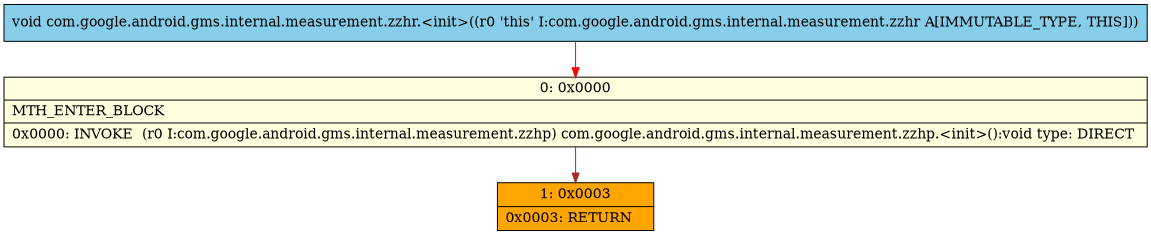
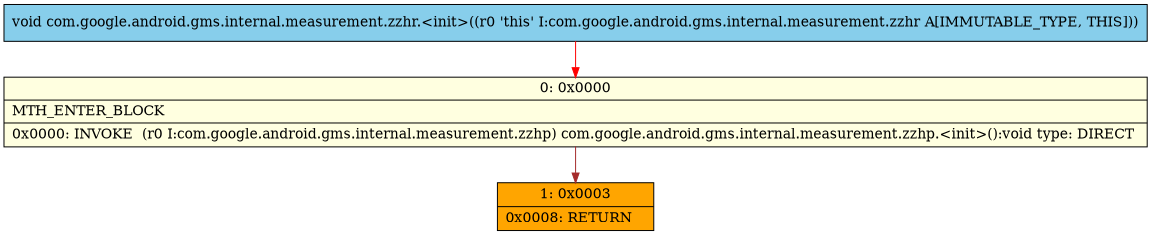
(576, 218) -> (576, 218)
